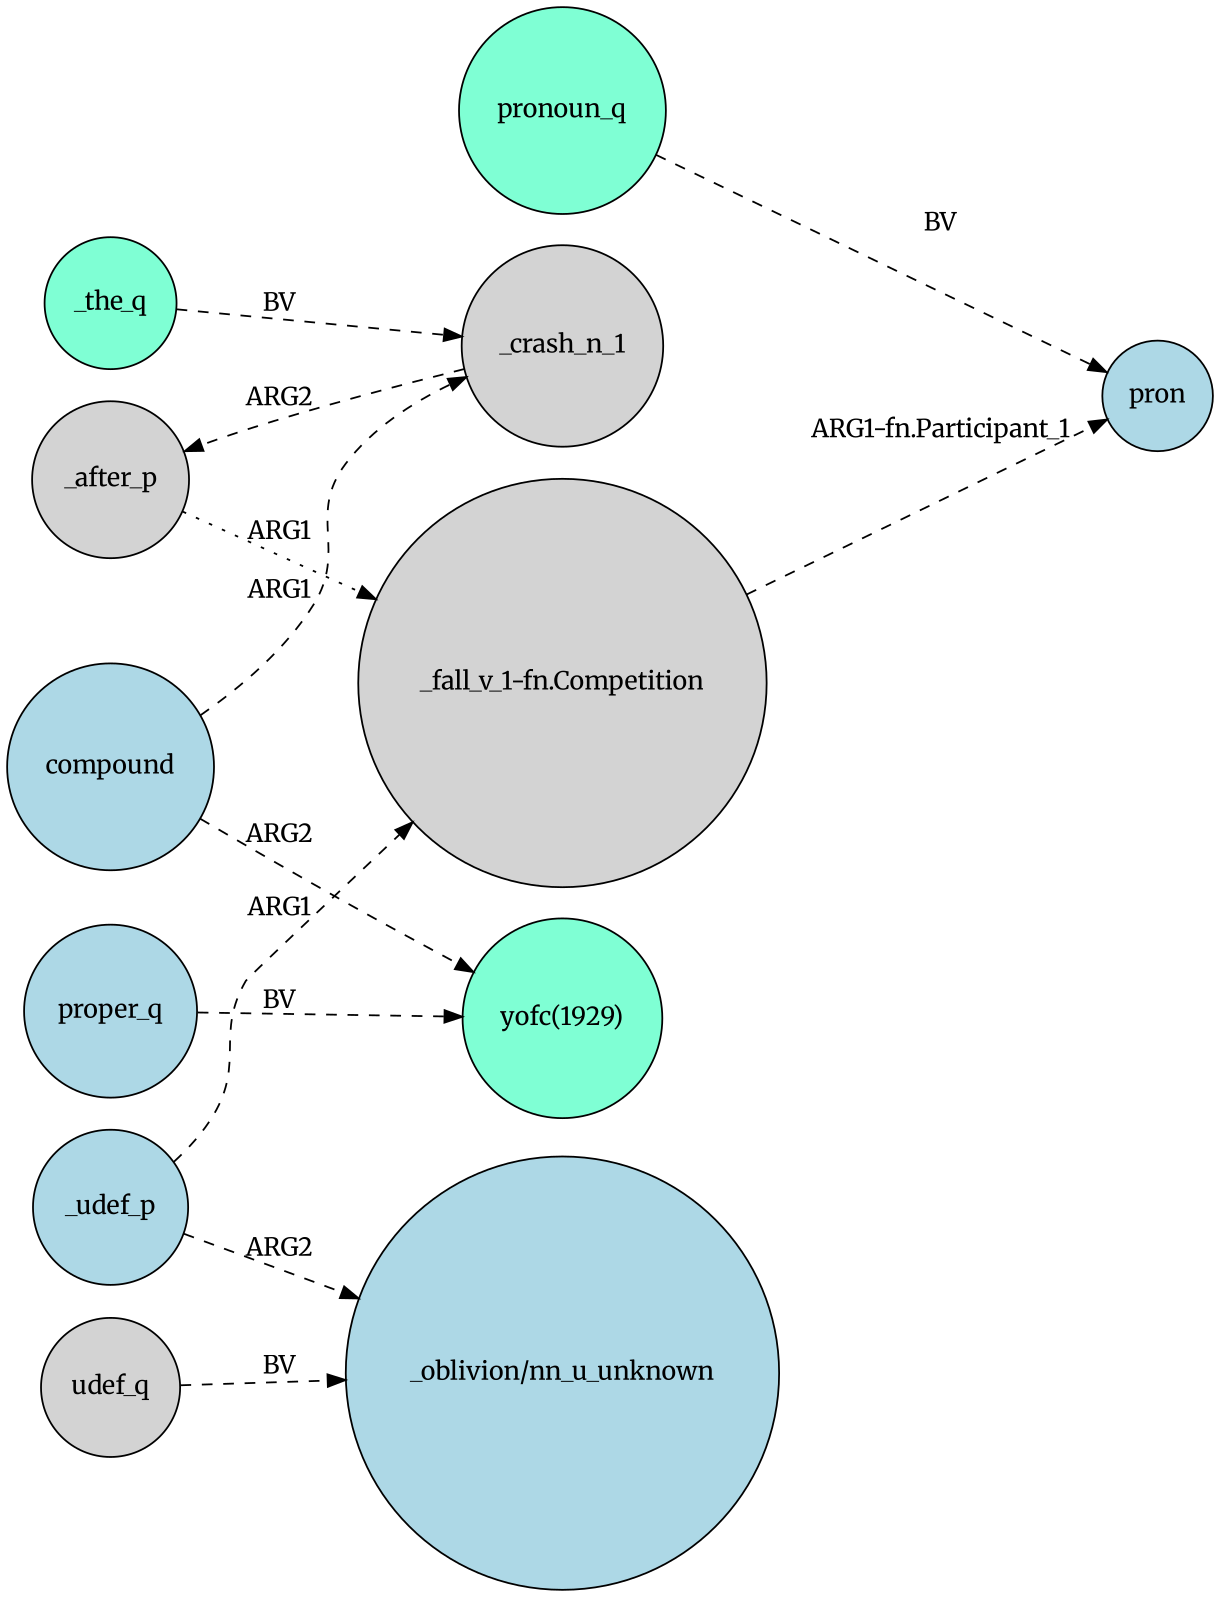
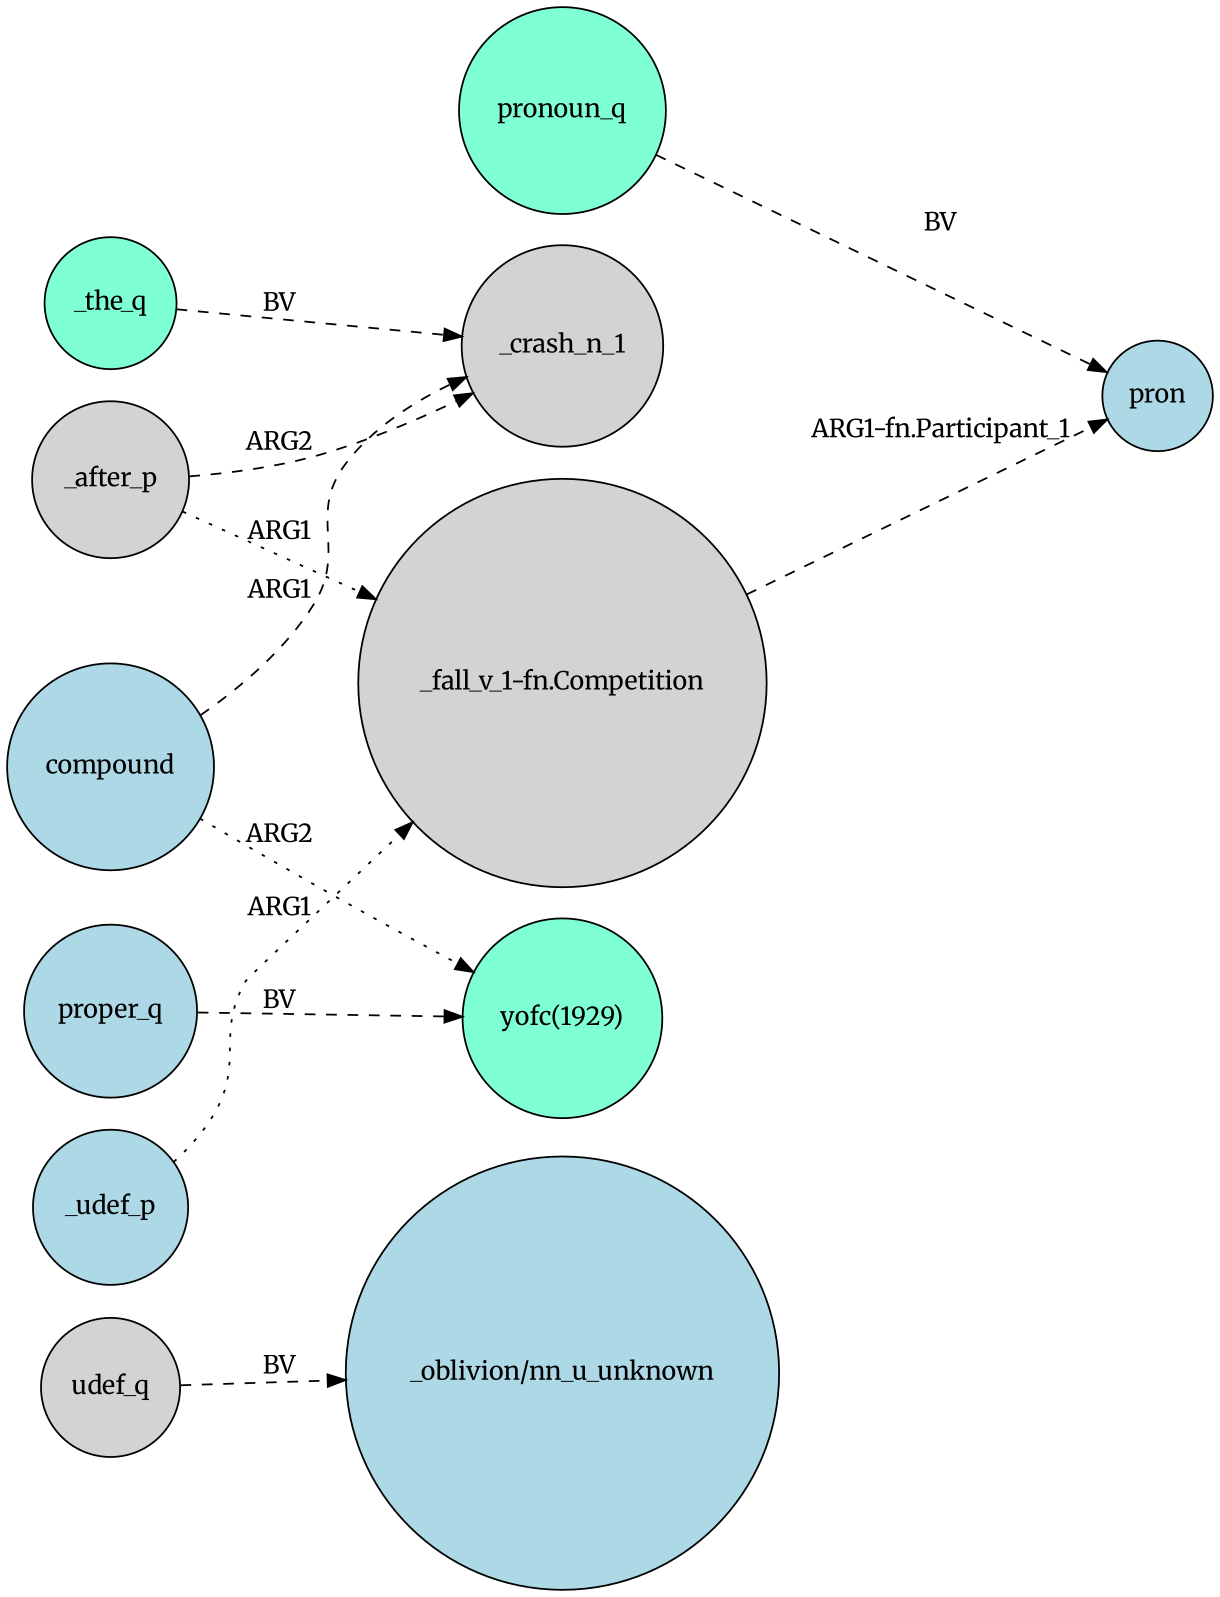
(332, 404) -> (327, 453)
(322, 889) -> (322, 889)
(249, 977) -> (249, 977)
(263, 1263) -> none
